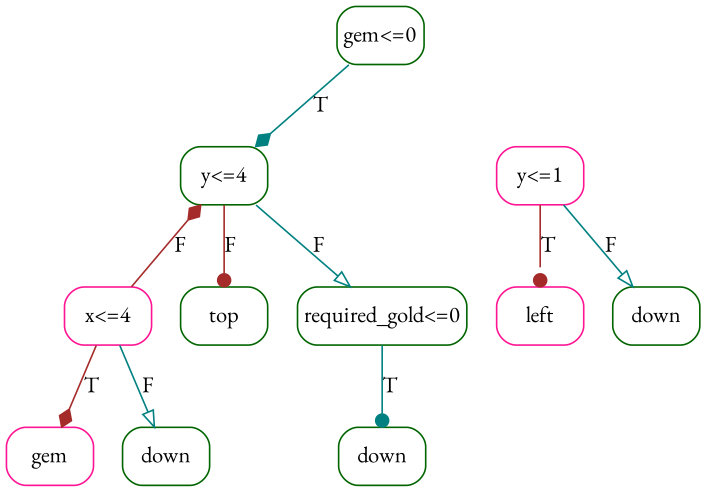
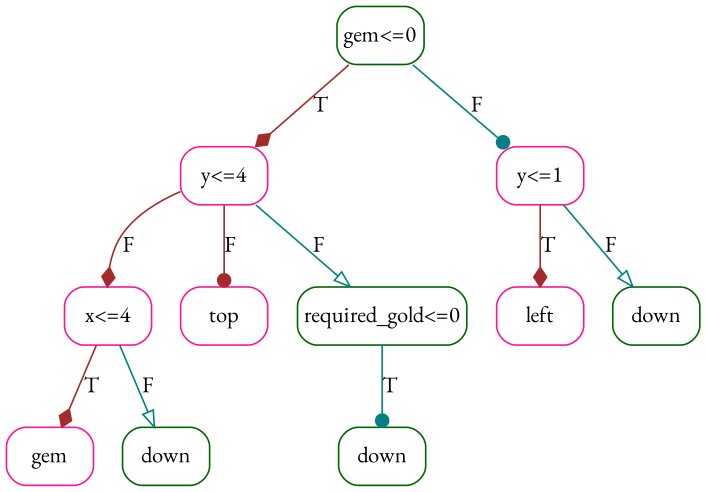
(310, 99) -> (310, 99)
none -> (455, 101)
(224, 176) -> (224, 176)
(540, 236) -> (540, 236)
(160, 253) -> (135, 220)
(224, 316) -> (224, 316)
